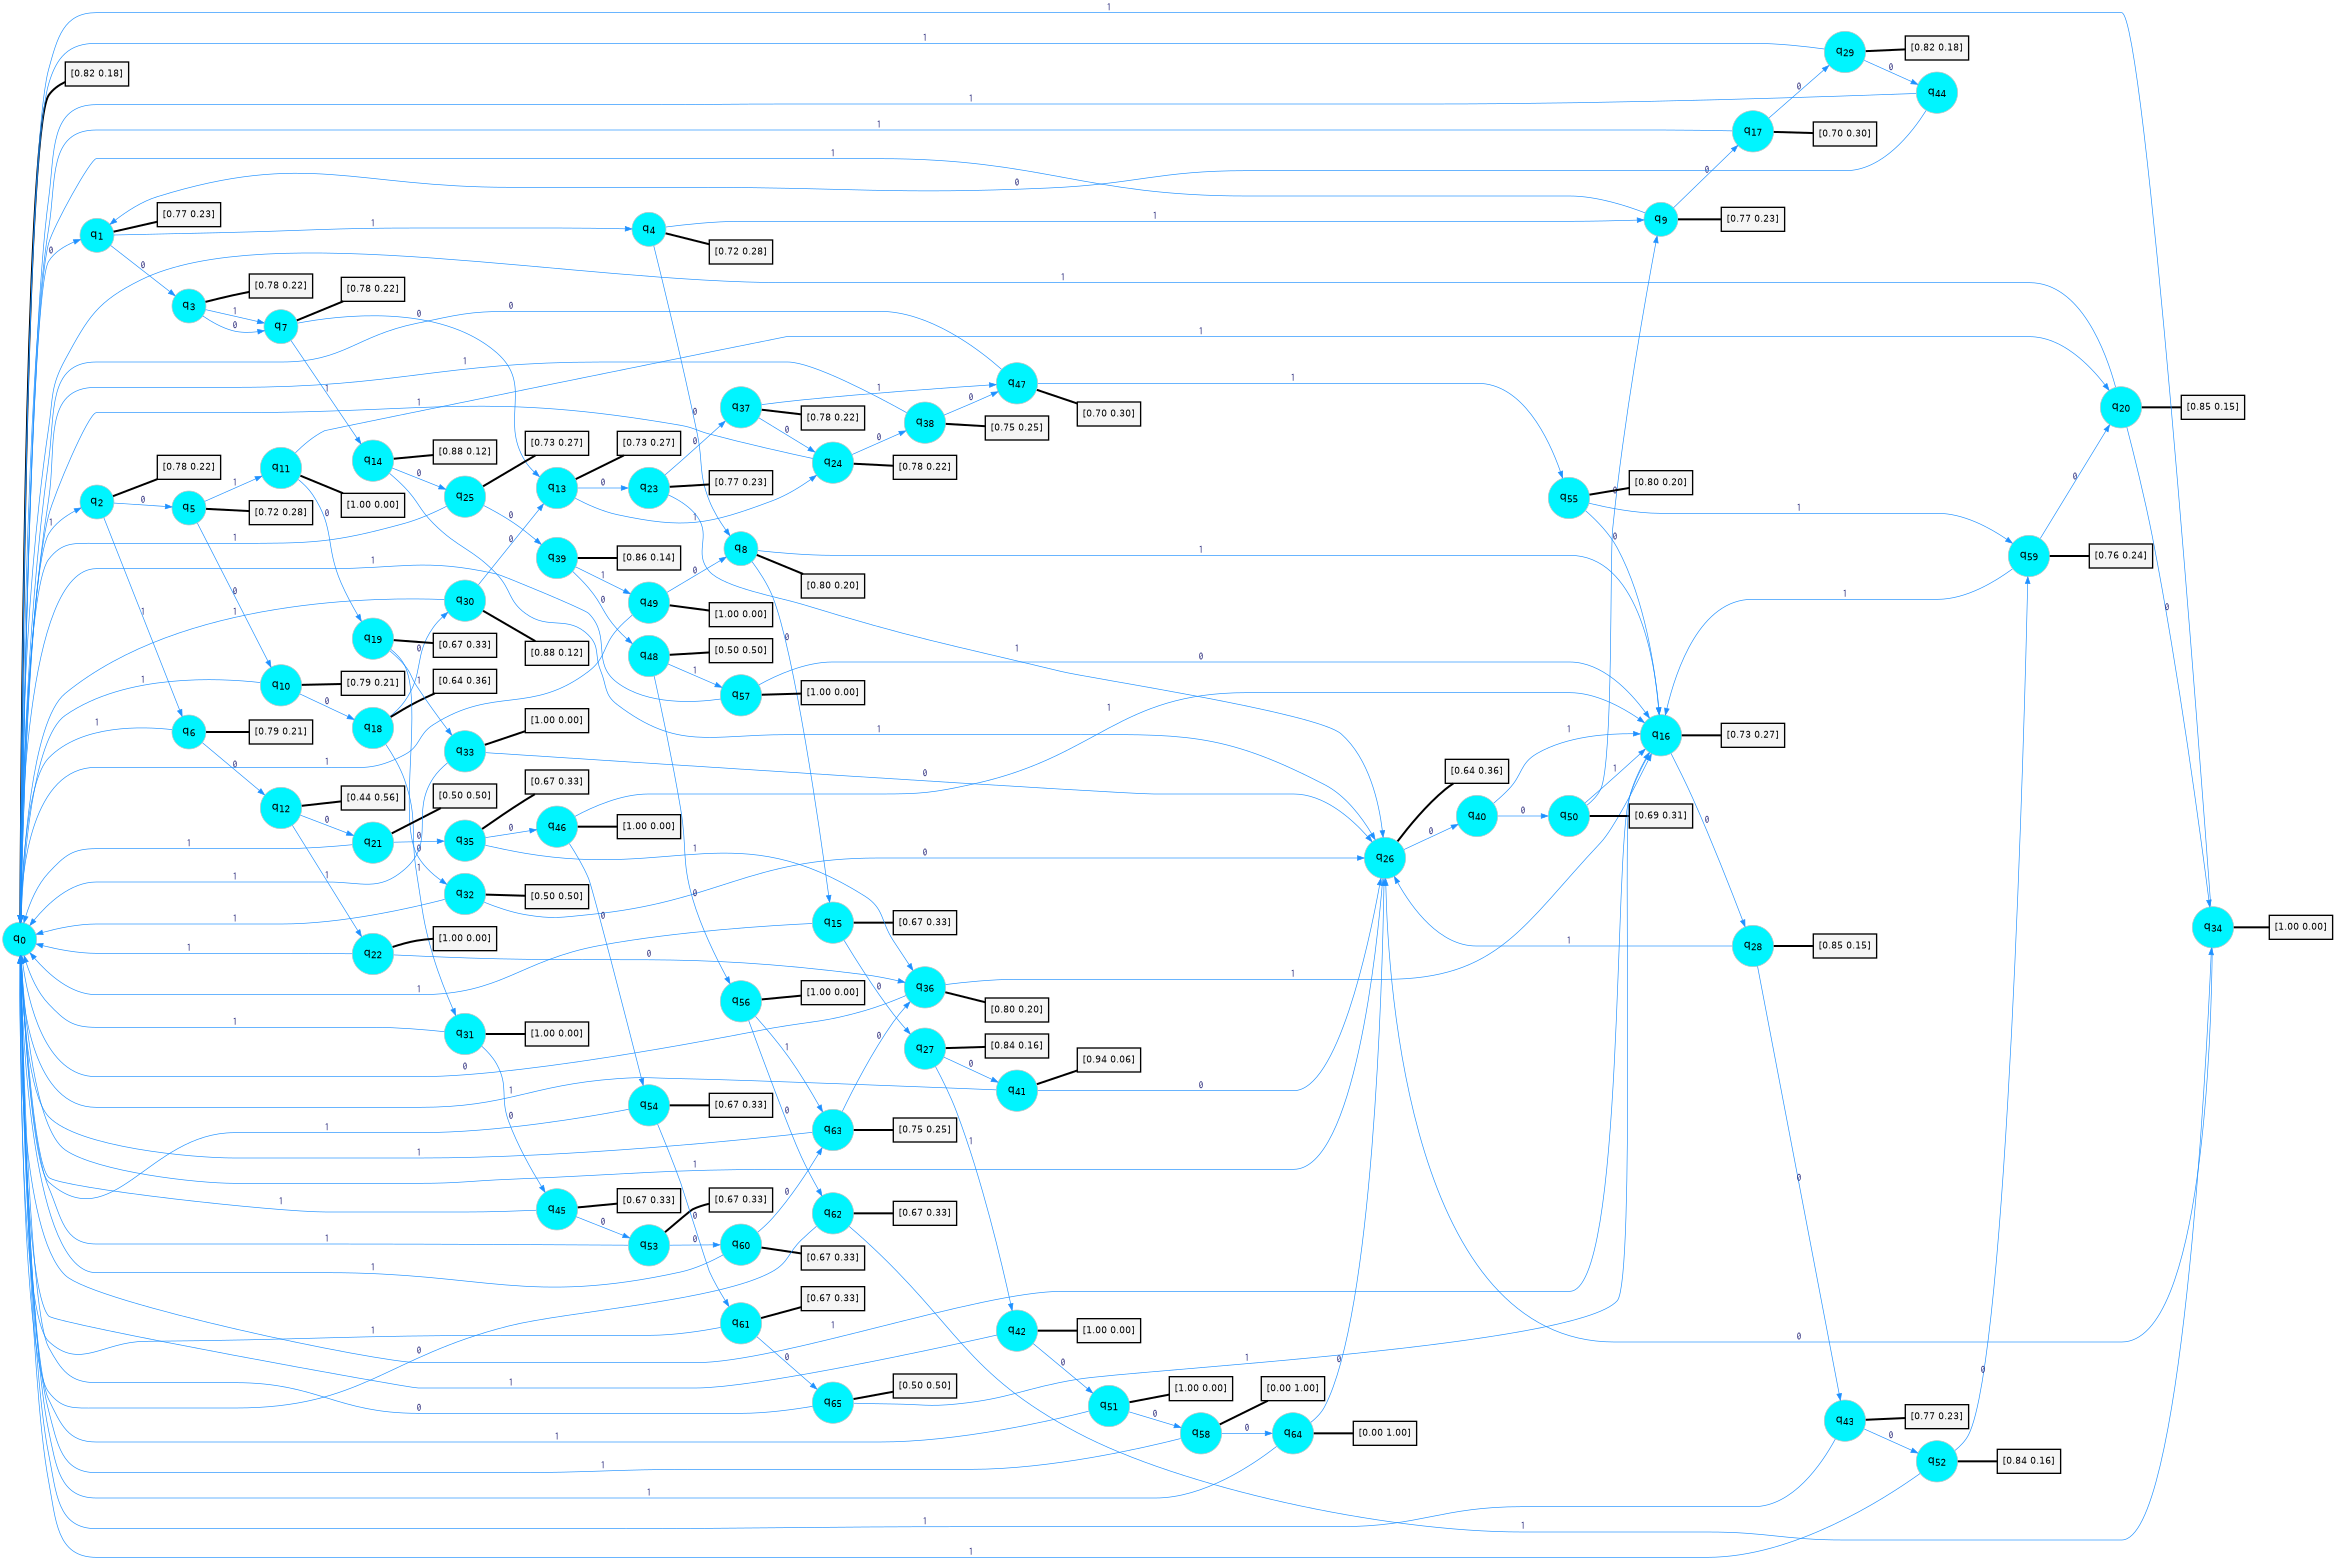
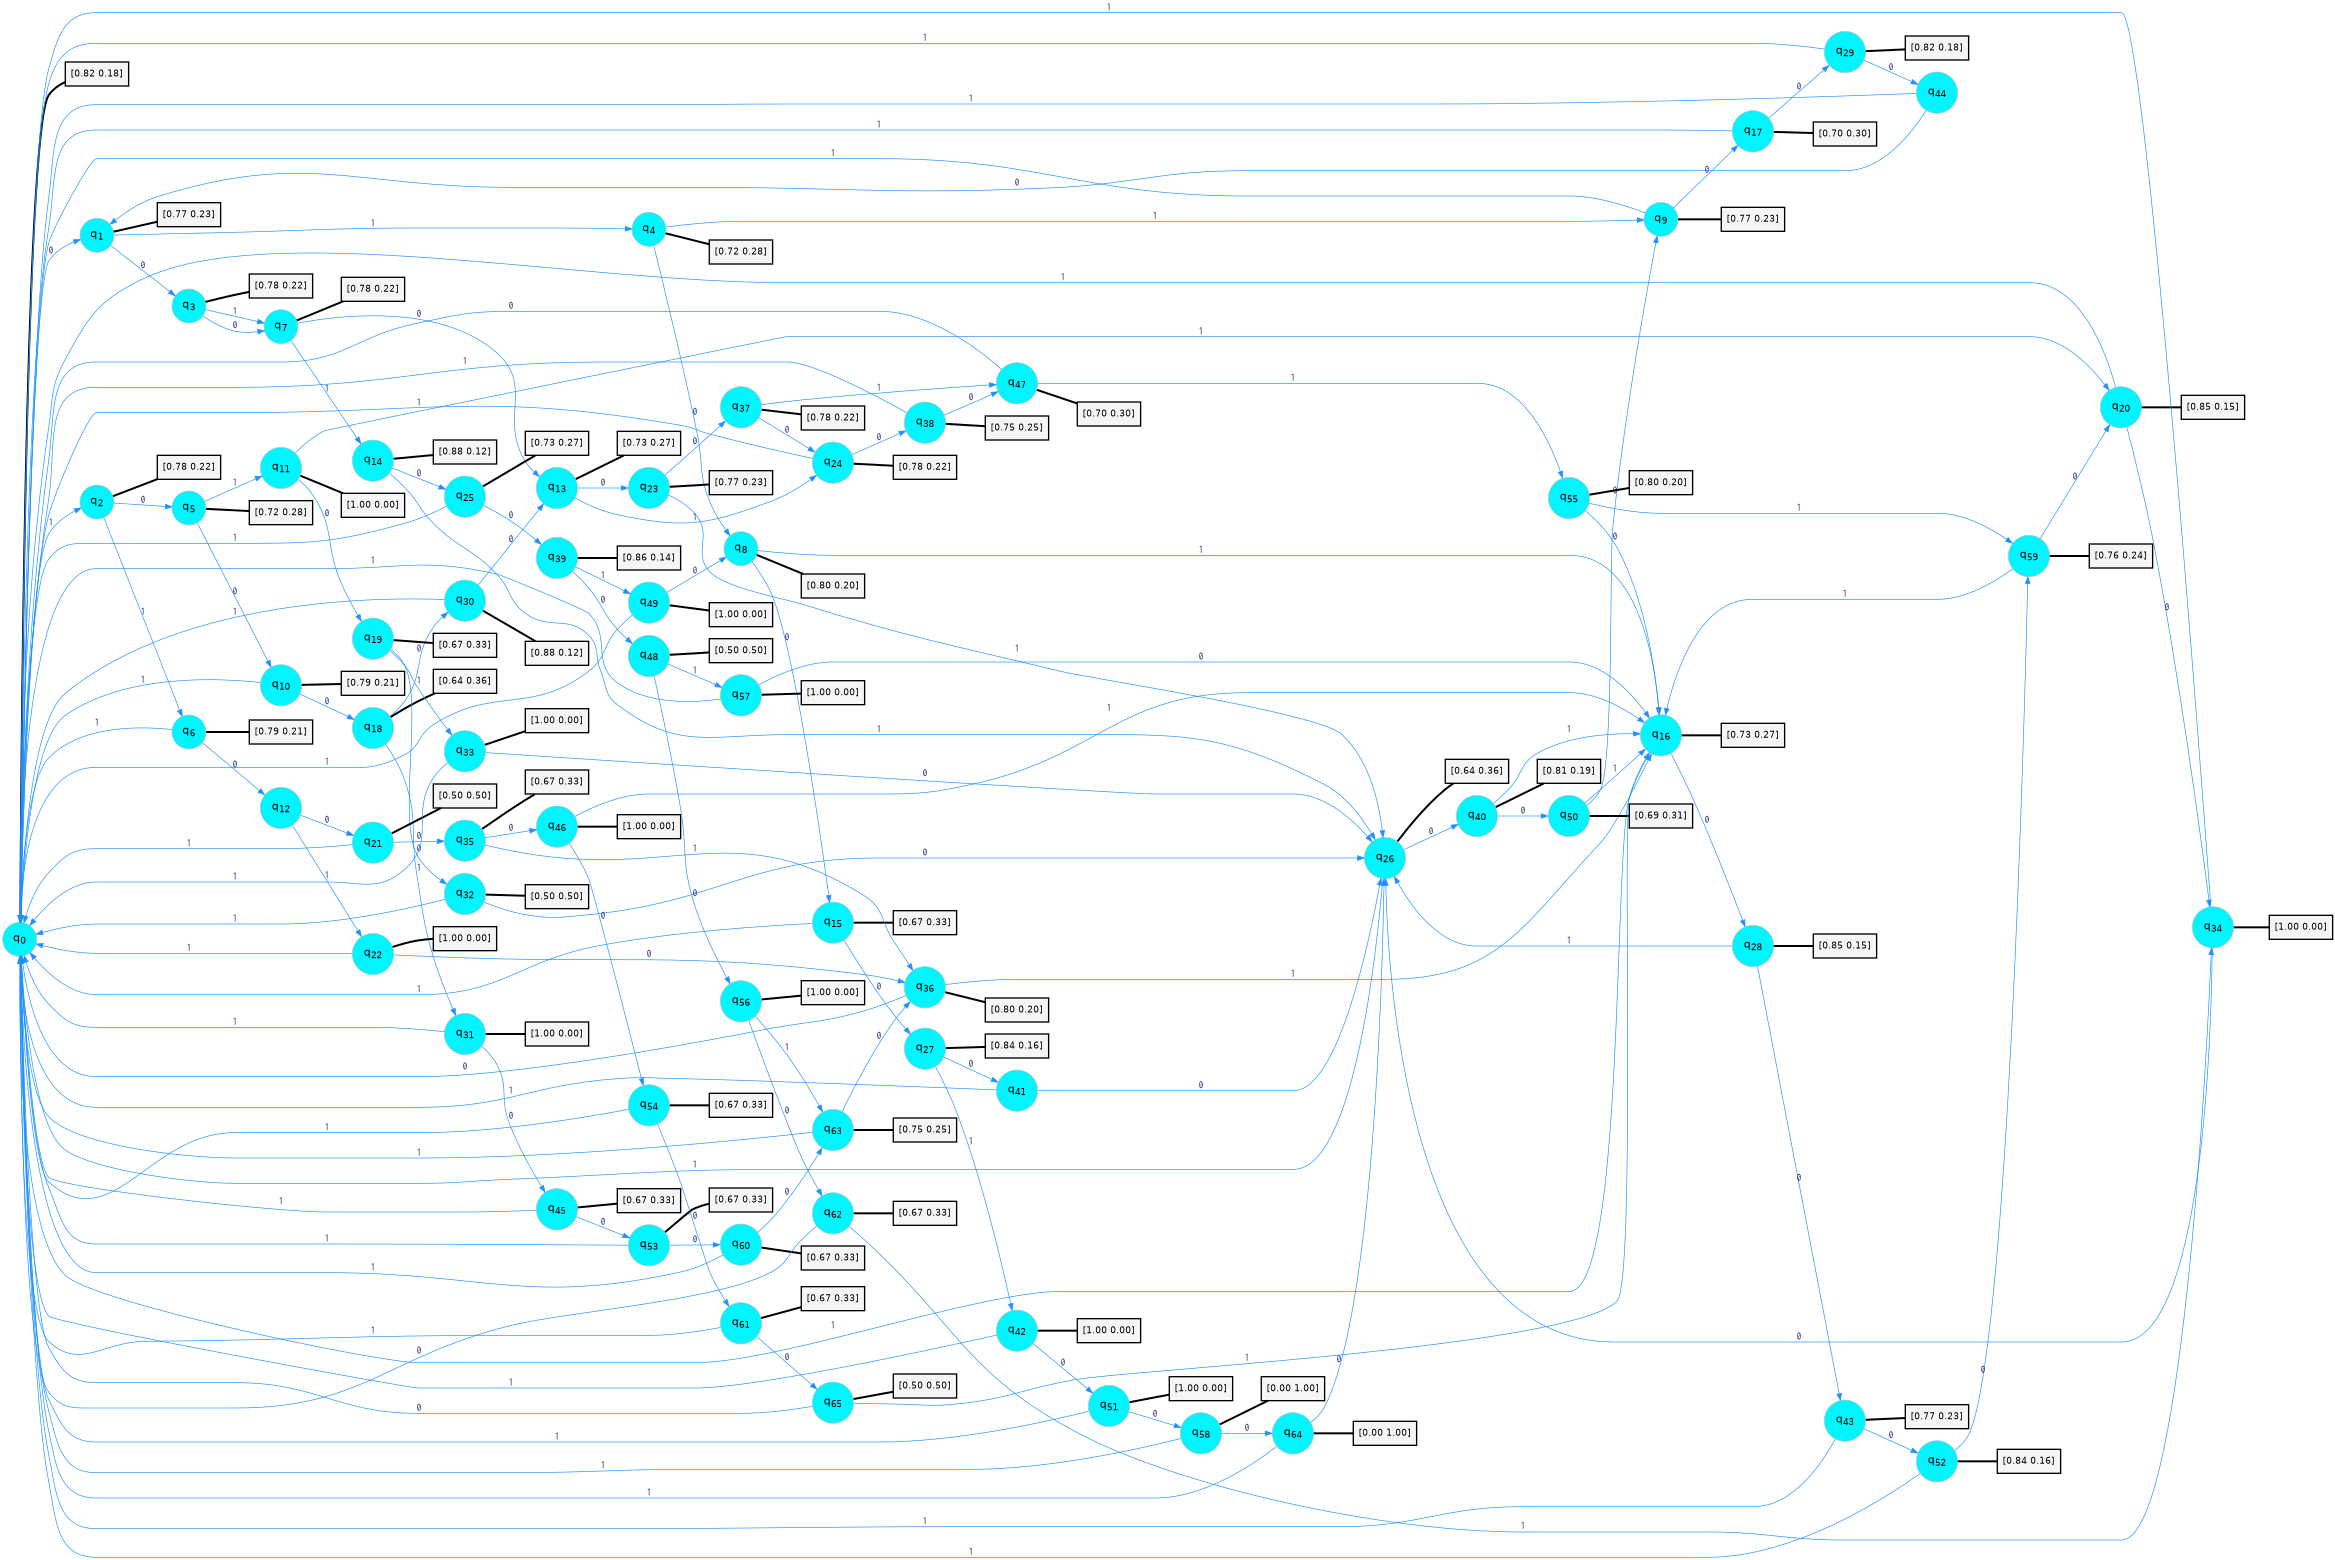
none -> (1569, 771)
(373, 798) -> none
(1109, 1060) -> none
